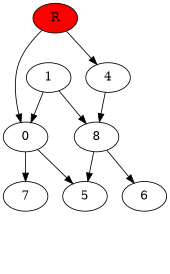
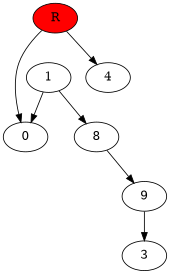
(103, 103) -> none
(26, 196) -> none
(85, 196) -> none
(144, 196) -> (144, 196)
none -> (144, 256)
